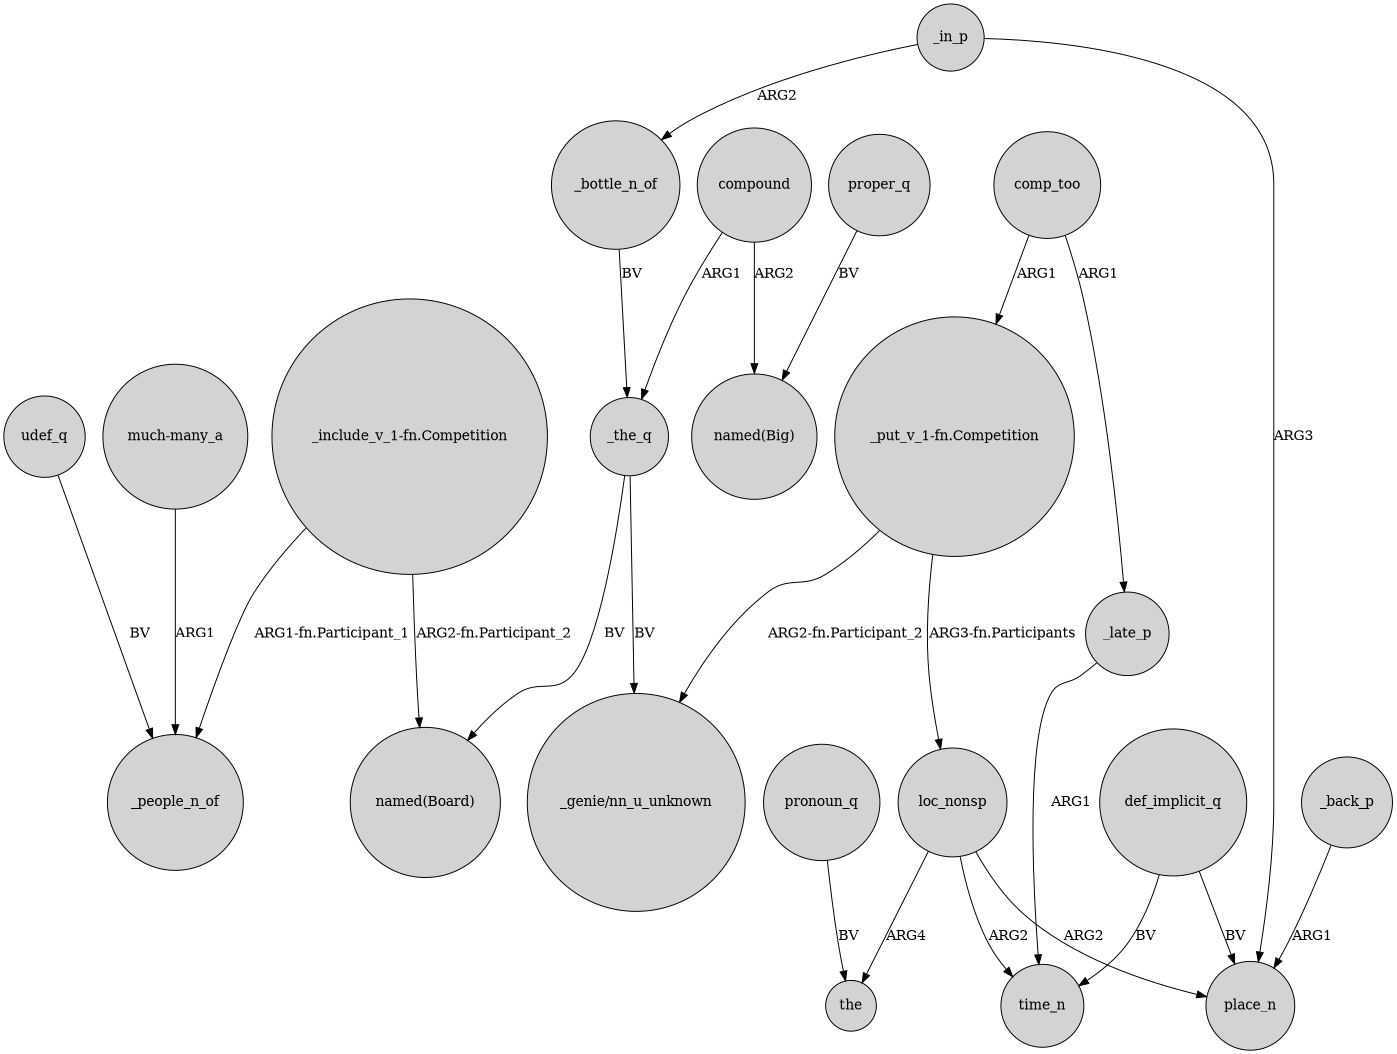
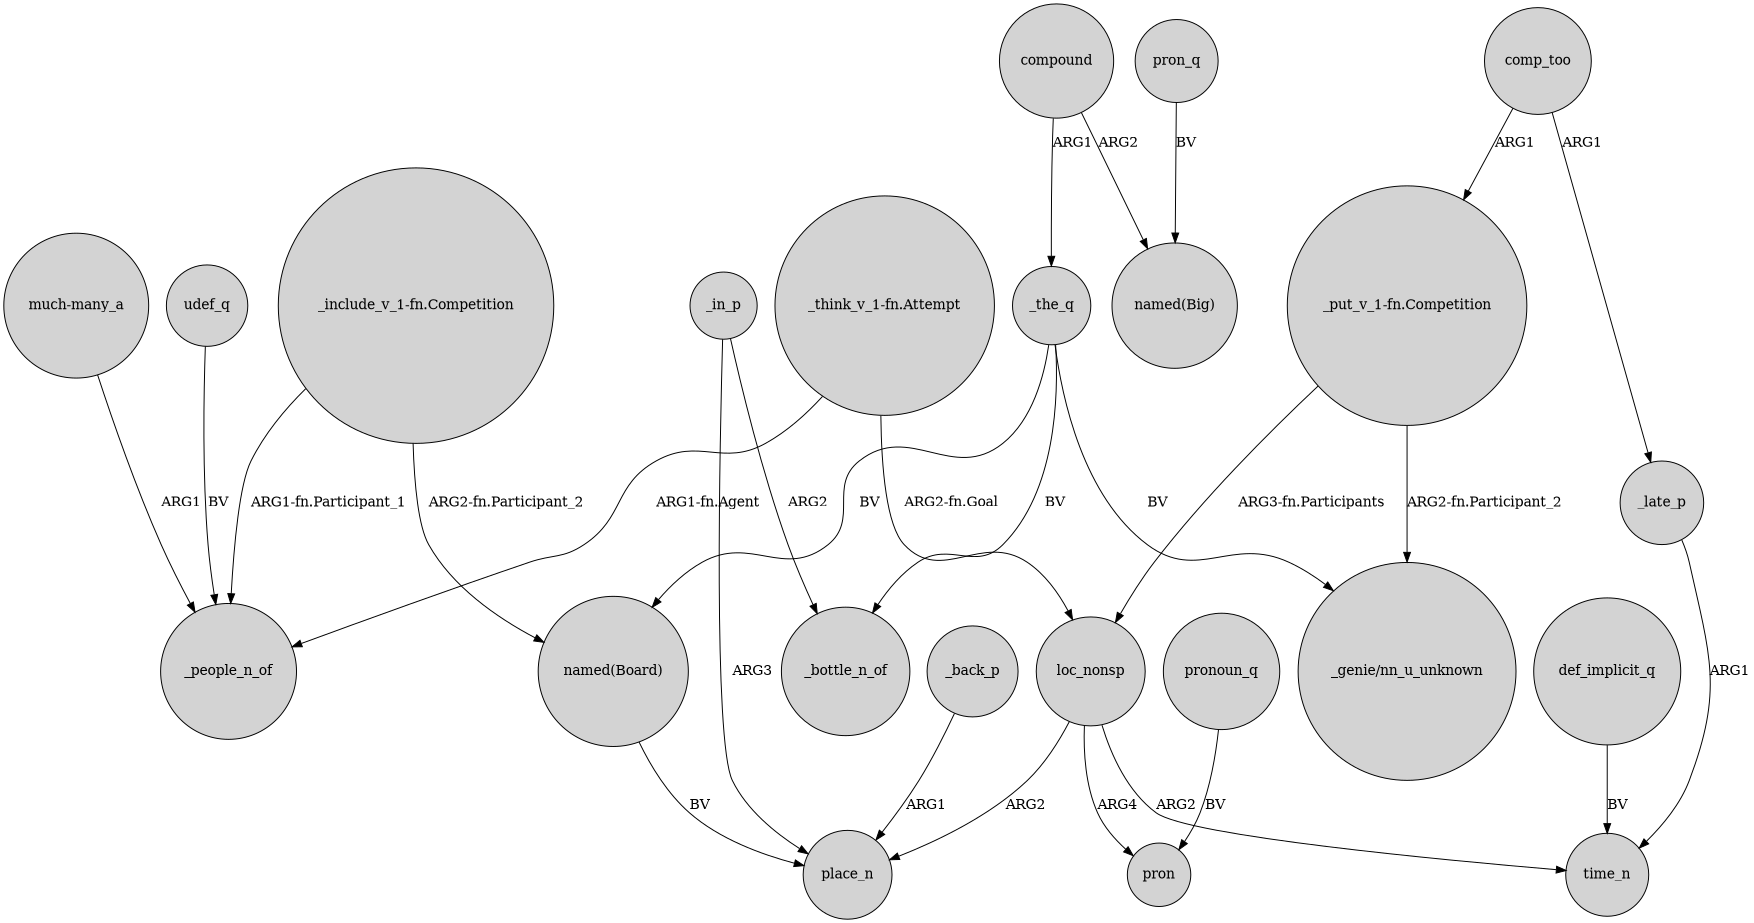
(879, 185) -> (1177, 61)
none -> (885, 306)
(623, 318) -> (1022, 520)
(1215, 913) -> (701, 822)
(851, 1006) -> (1159, 875)
